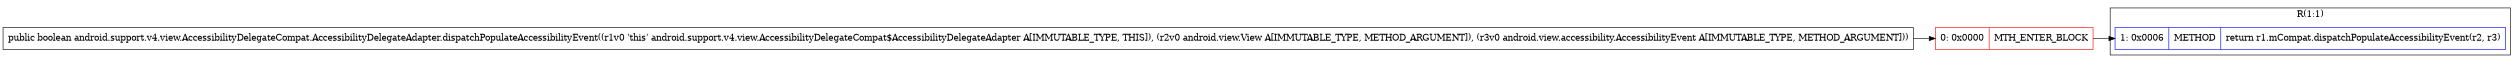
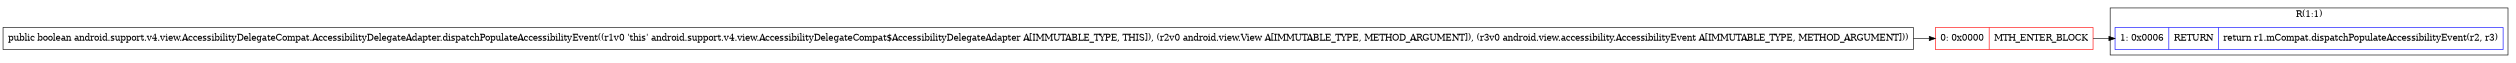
(2195, 38) -> (2194, 38)
